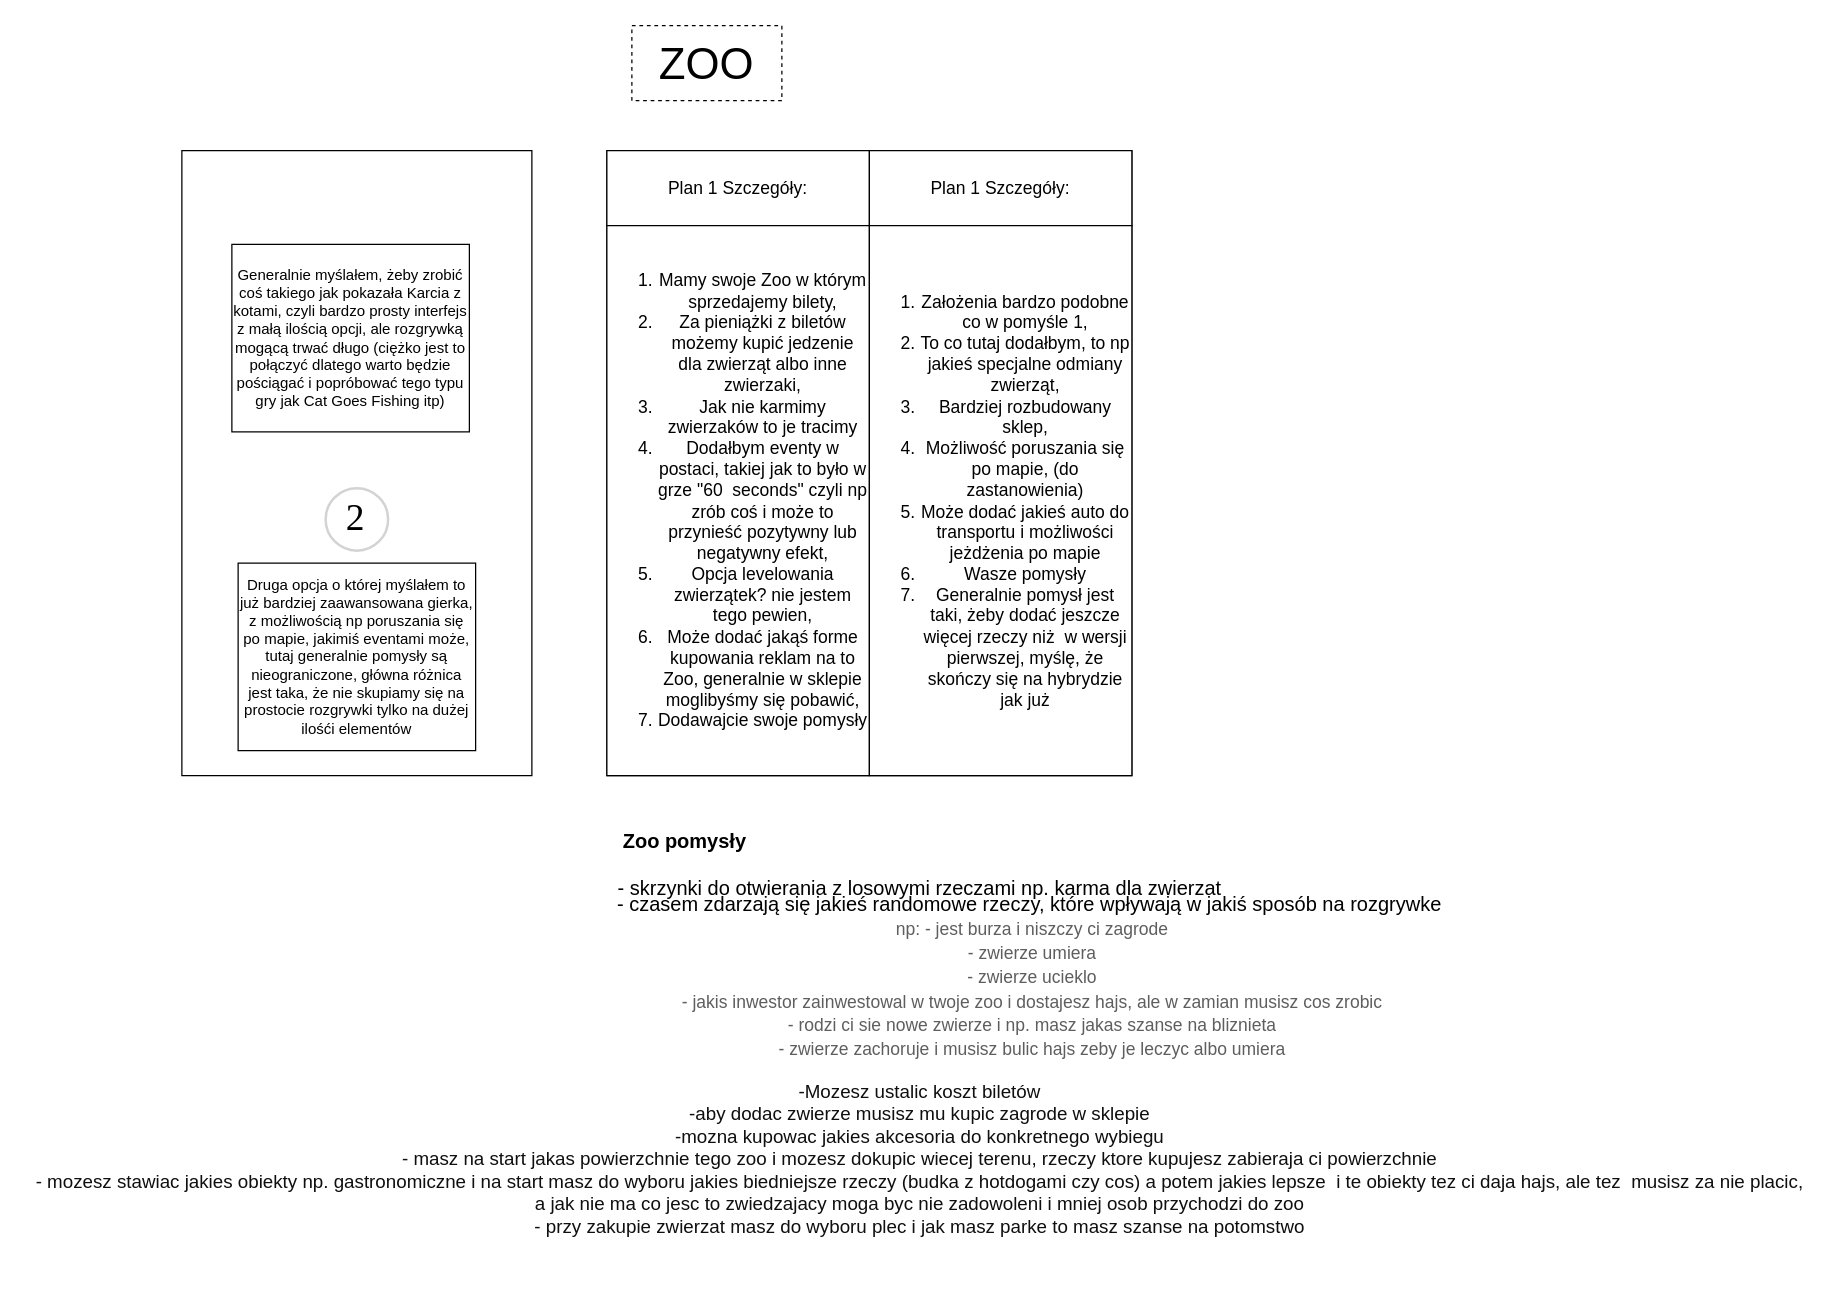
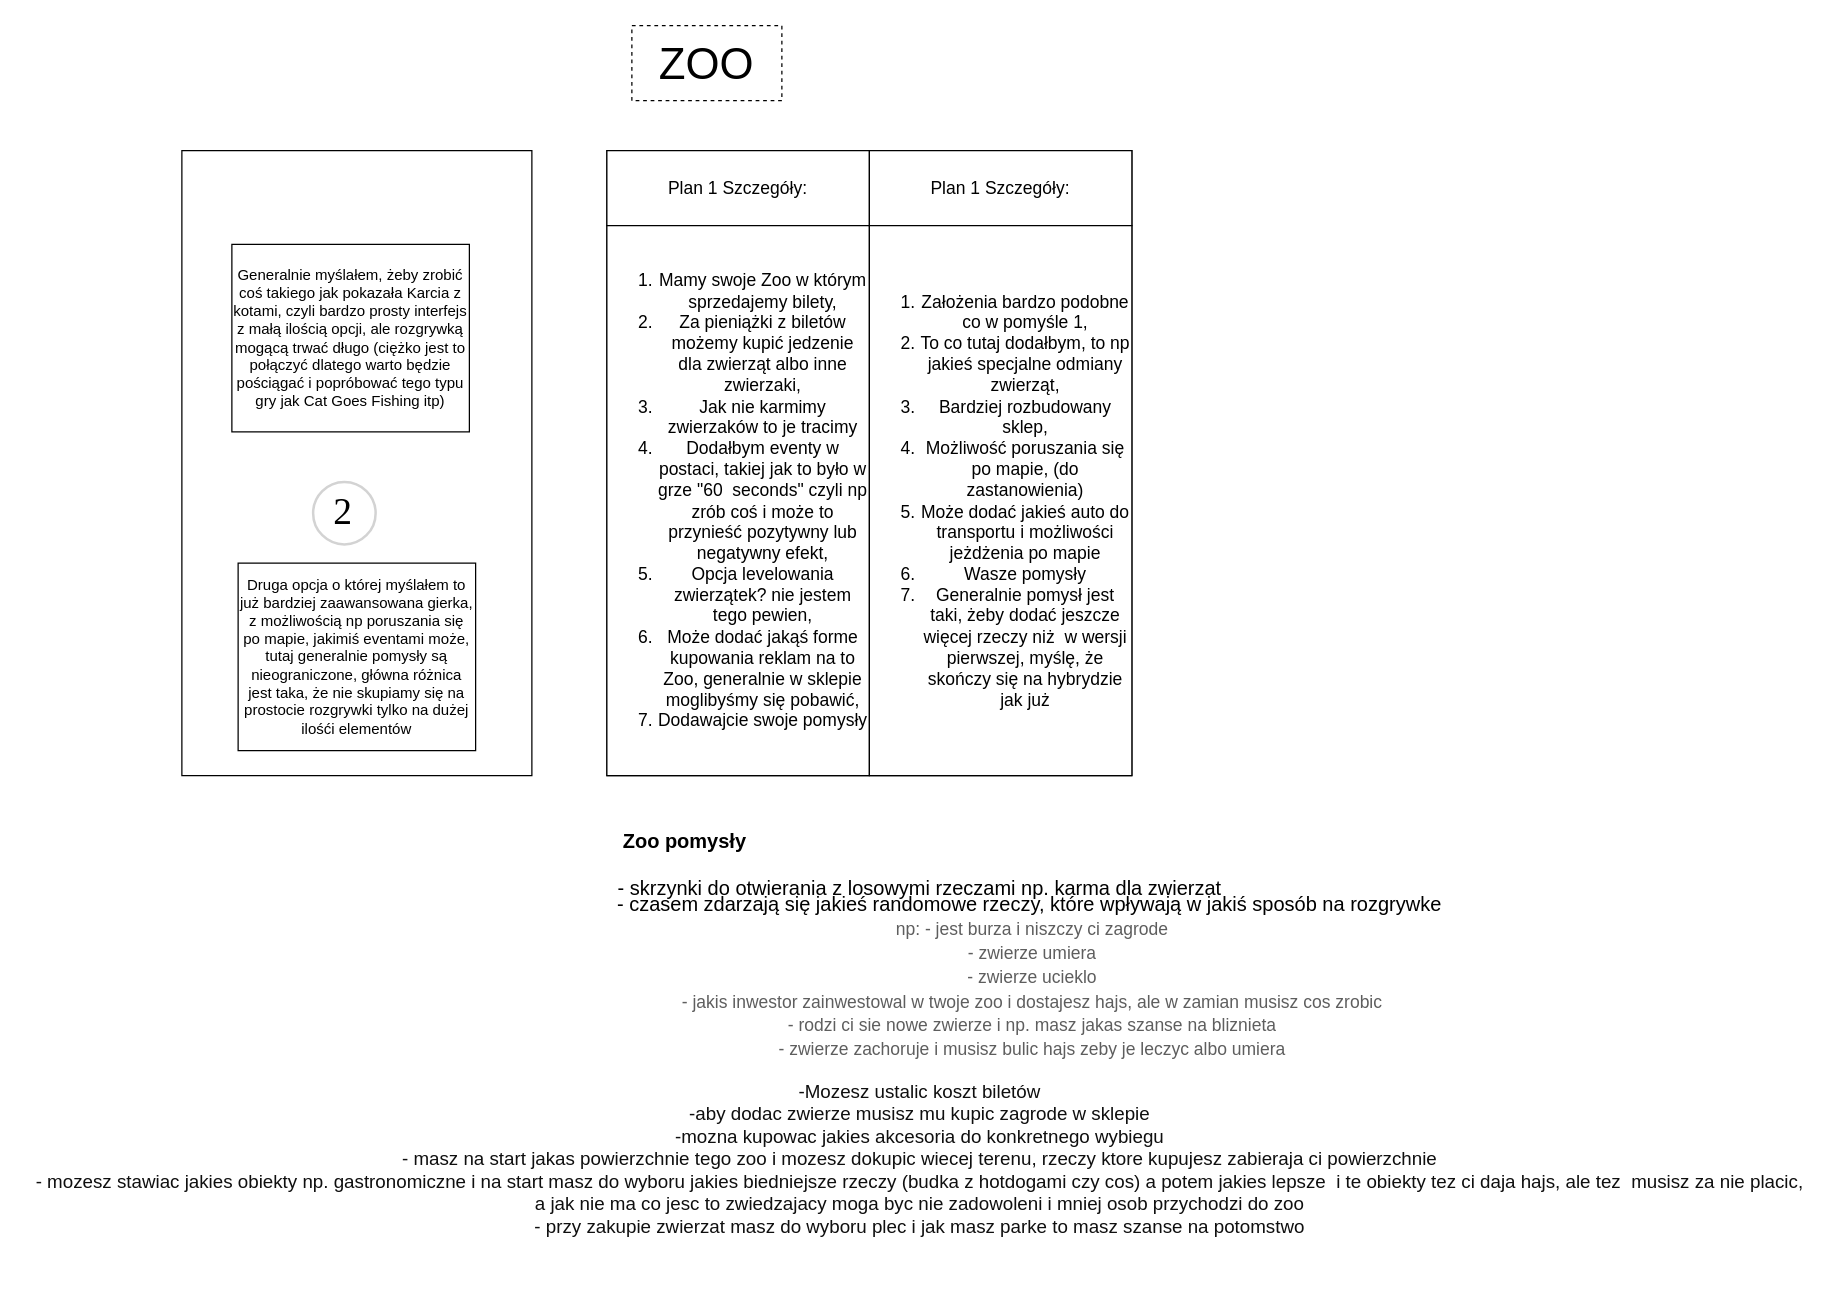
(357, 519) -> (344, 513)
